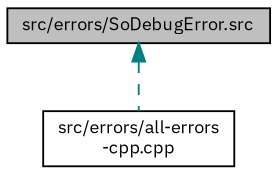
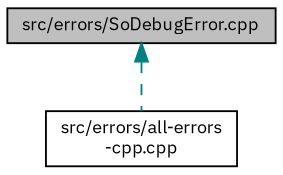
(139, 26) -> (141, 26)
